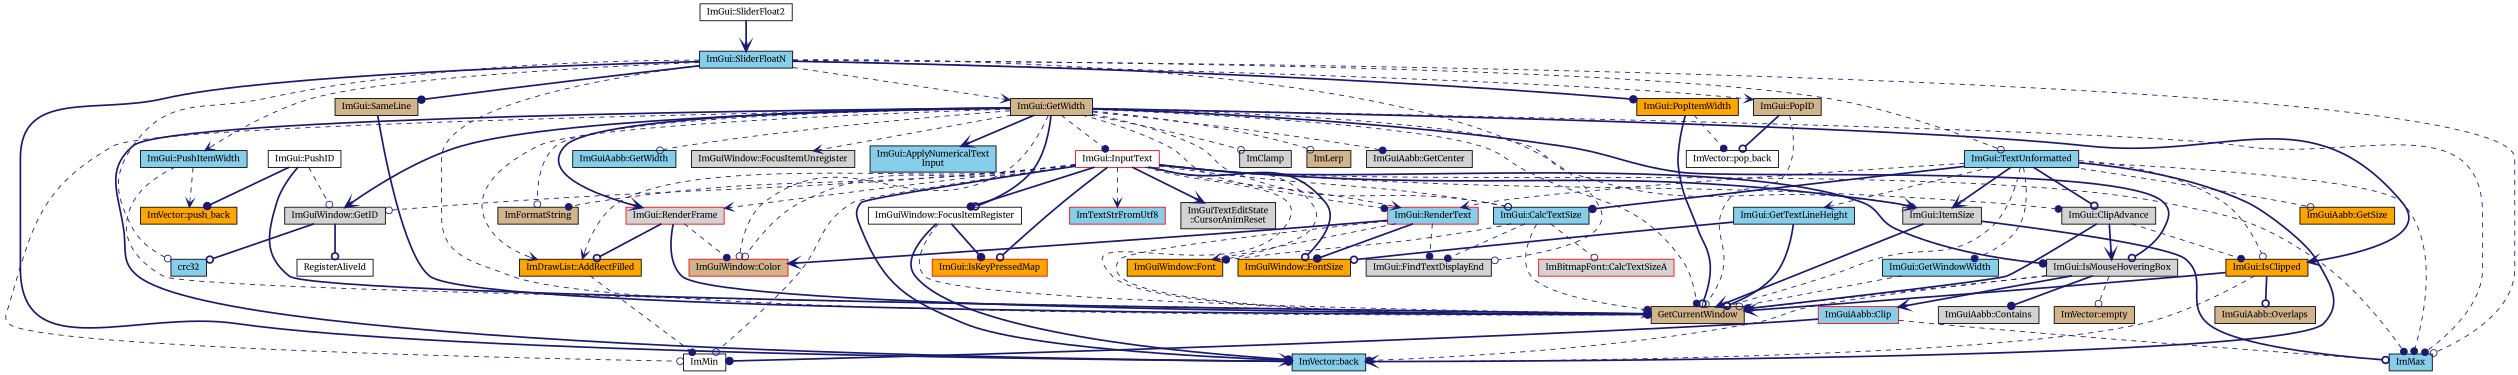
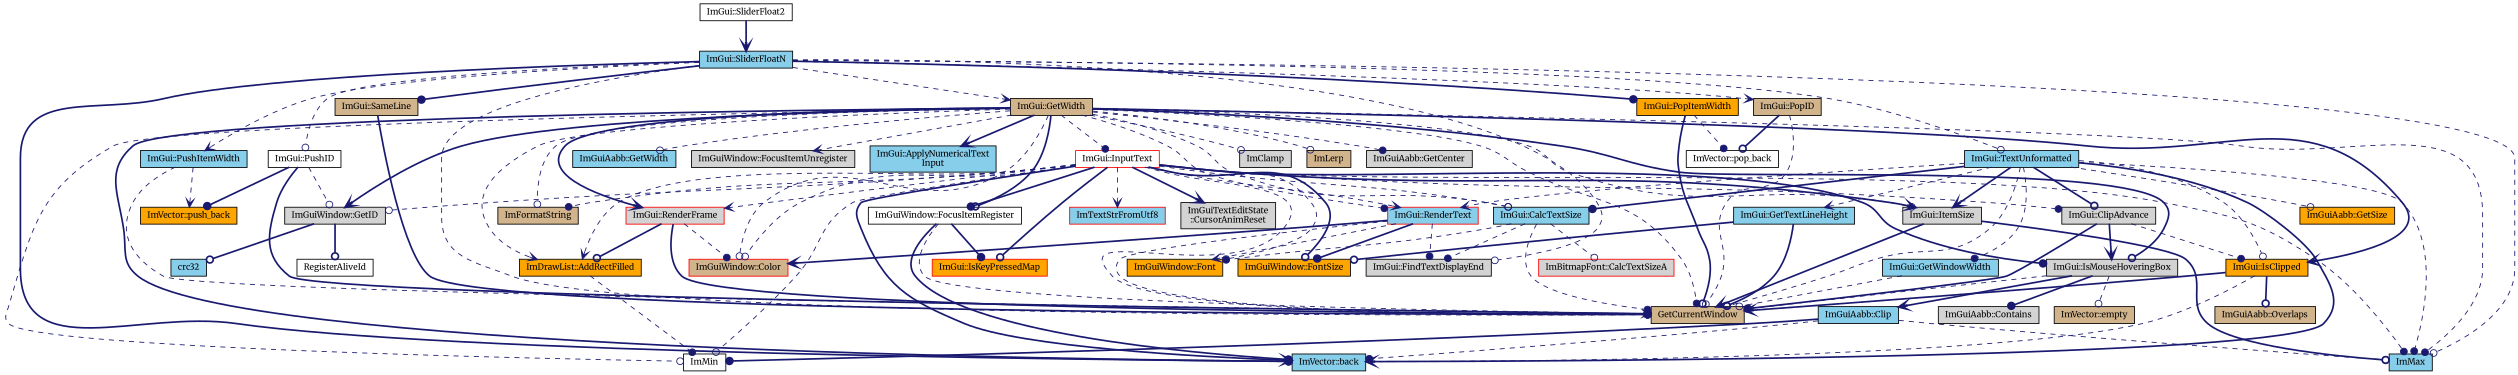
(343, 85) -> (487, 73)
(1858, 315) -> (1858, 315)
(1695, 333) -> (1596, 341)
